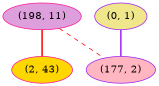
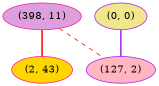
(42, 16) -> (42, 16)
(121, 16) -> (121, 16)
(121, 70) -> (121, 70)
